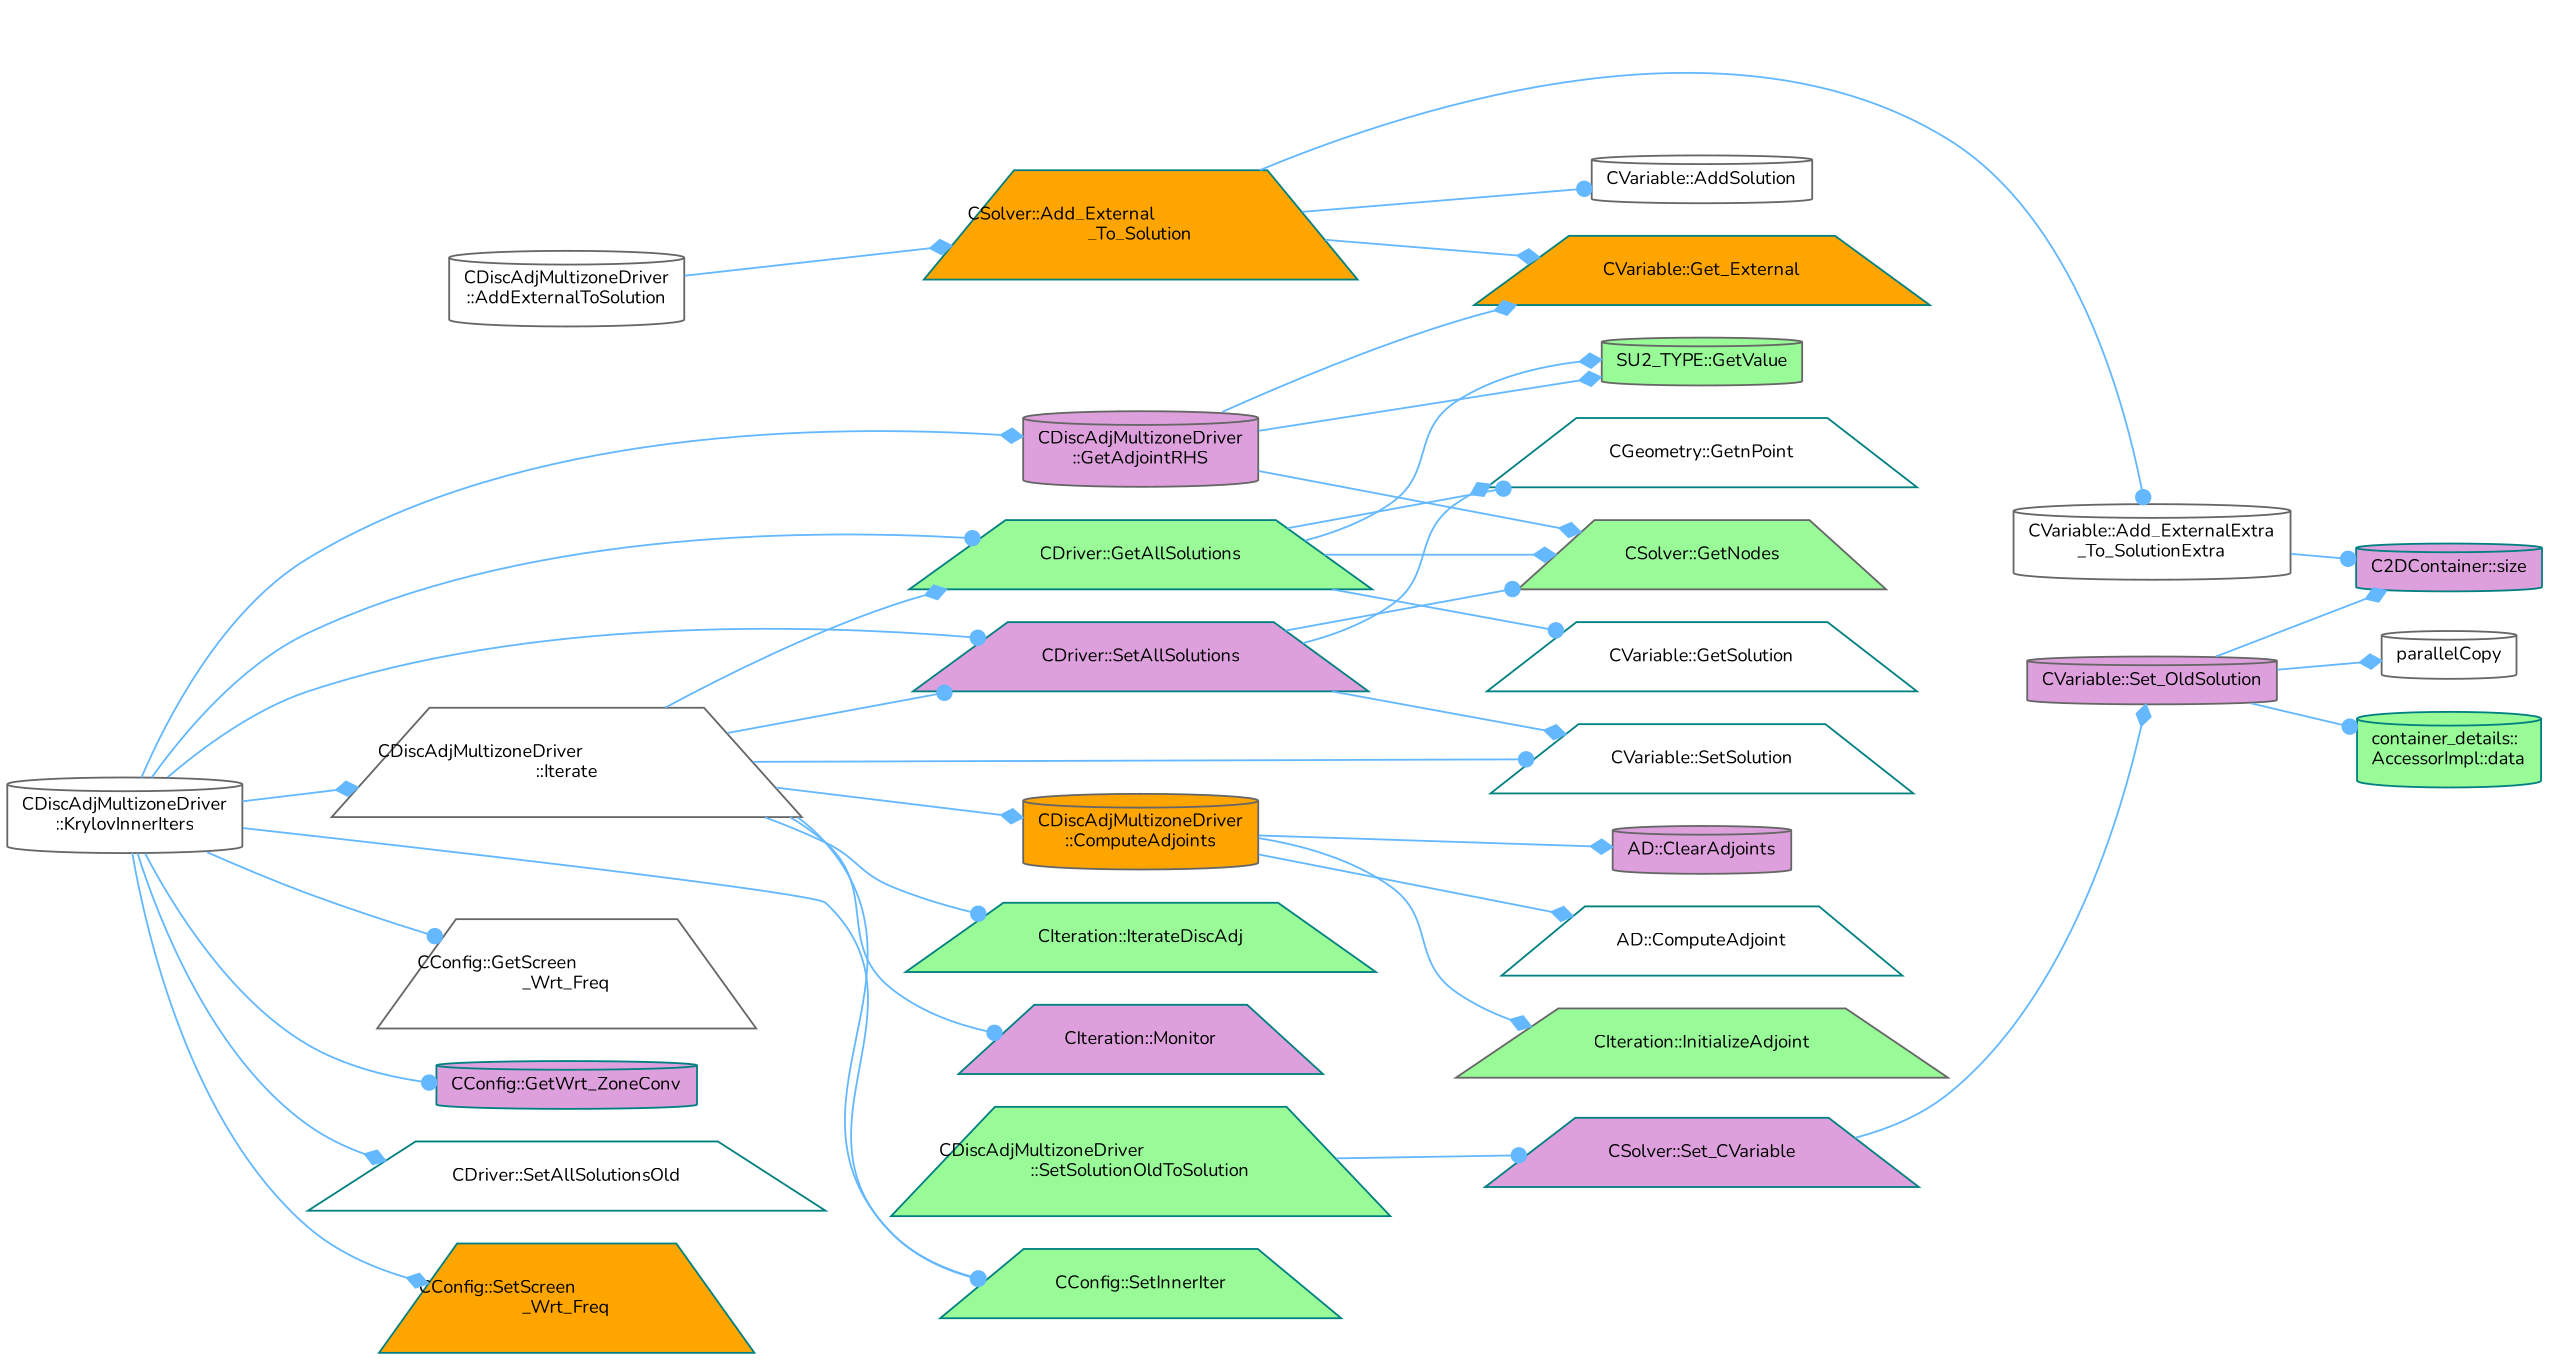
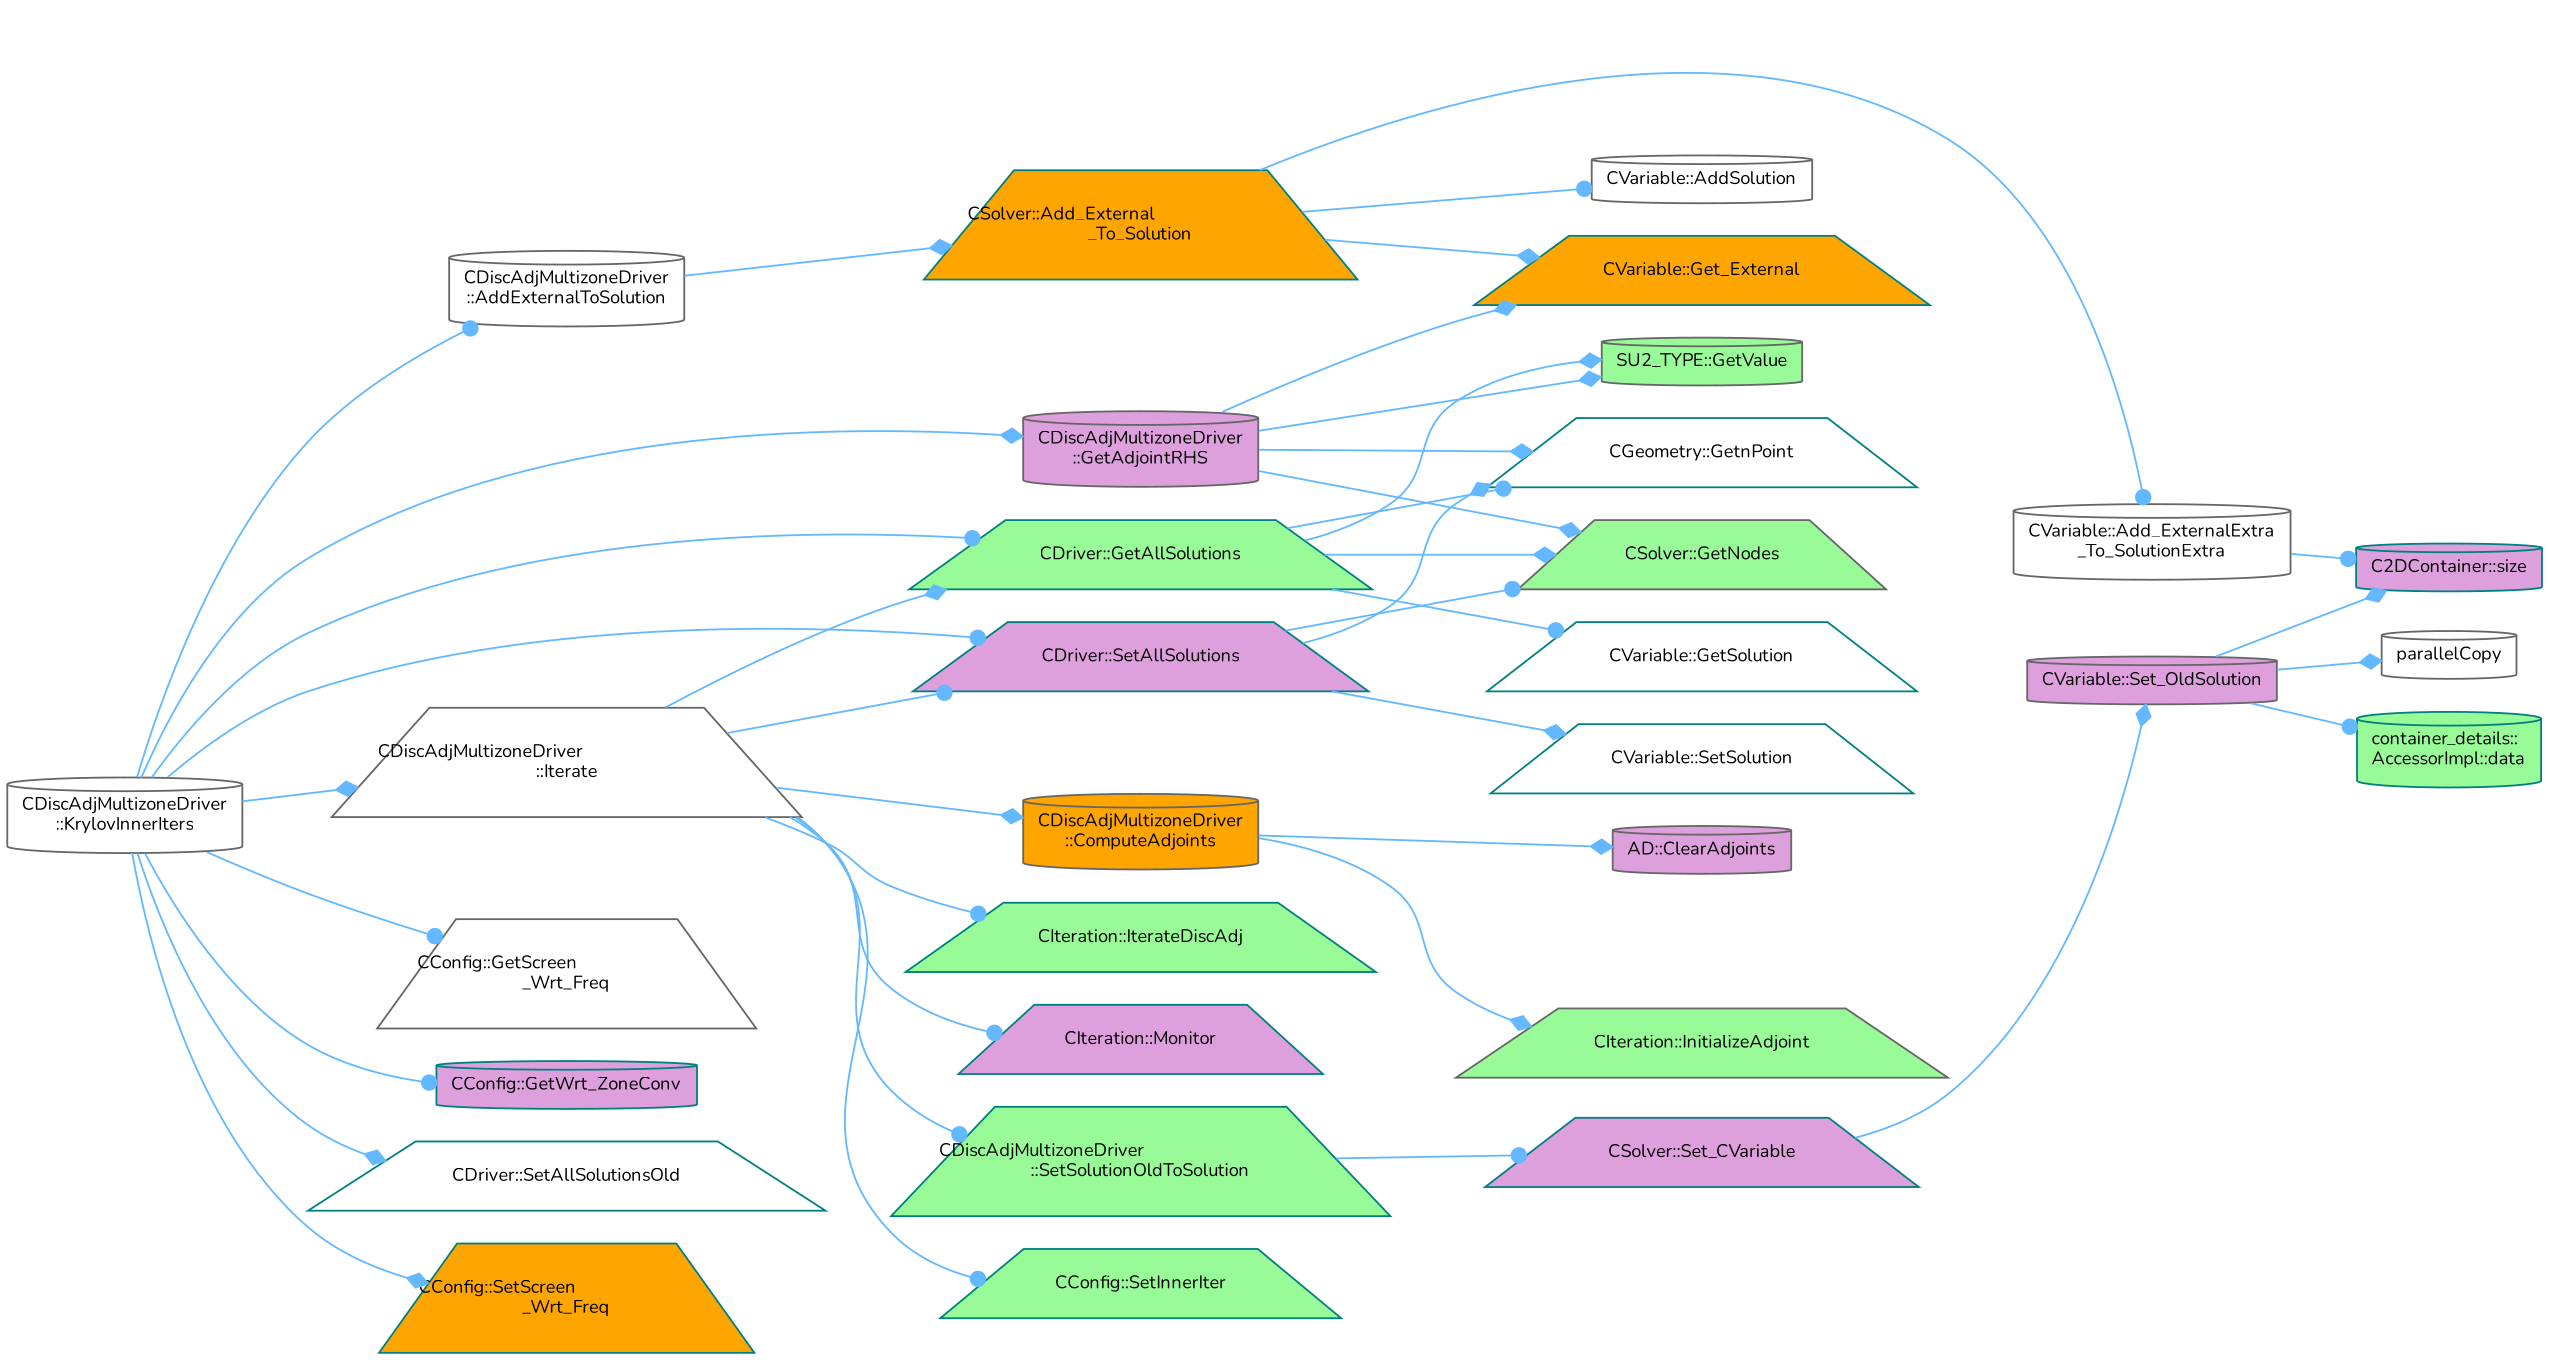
none -> (1385, 451)
(1136, 761) -> (868, 1058)
(756, 890) -> (252, 517)
(1702, 941) -> none
